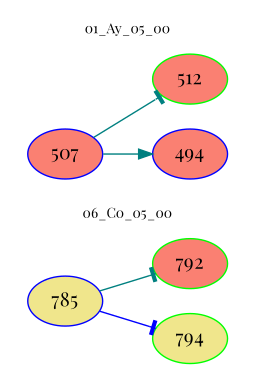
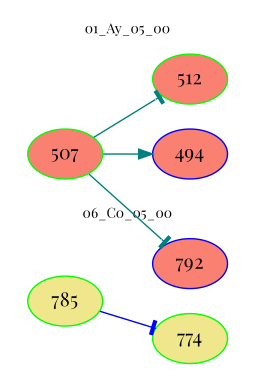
(65, 154) -> (65, 154)
(190, 264) -> (190, 264)
(125, 283) -> (129, 210)
(65, 301) -> (65, 301)
(190, 339) -> (190, 339)
